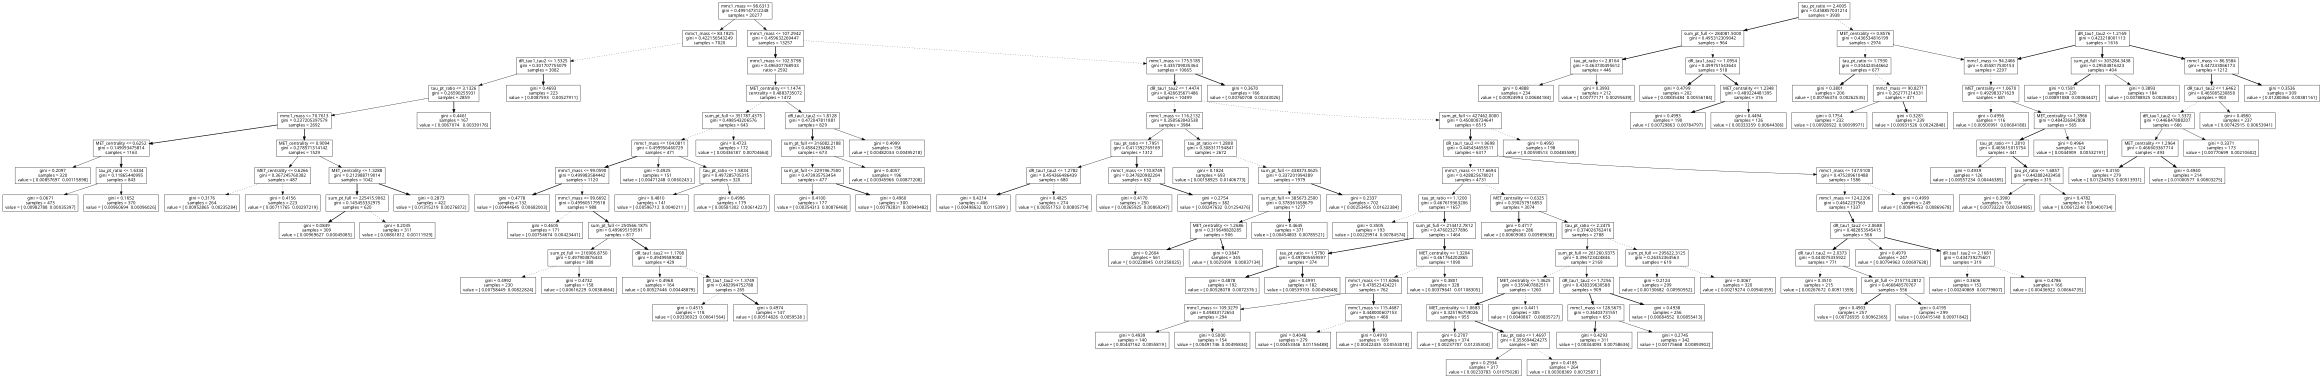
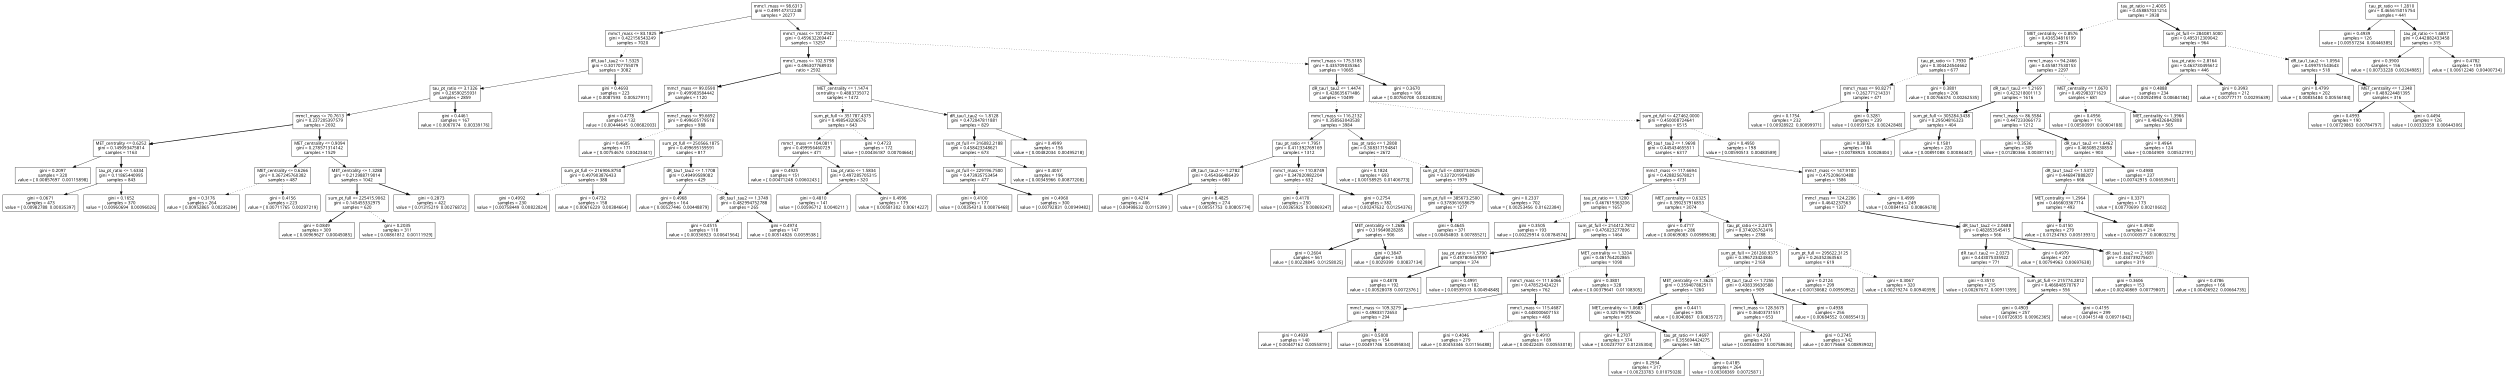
(2048, 52) -> (2036, 79)
(2034, 134) -> none
(622, 161) -> (751, 79)
